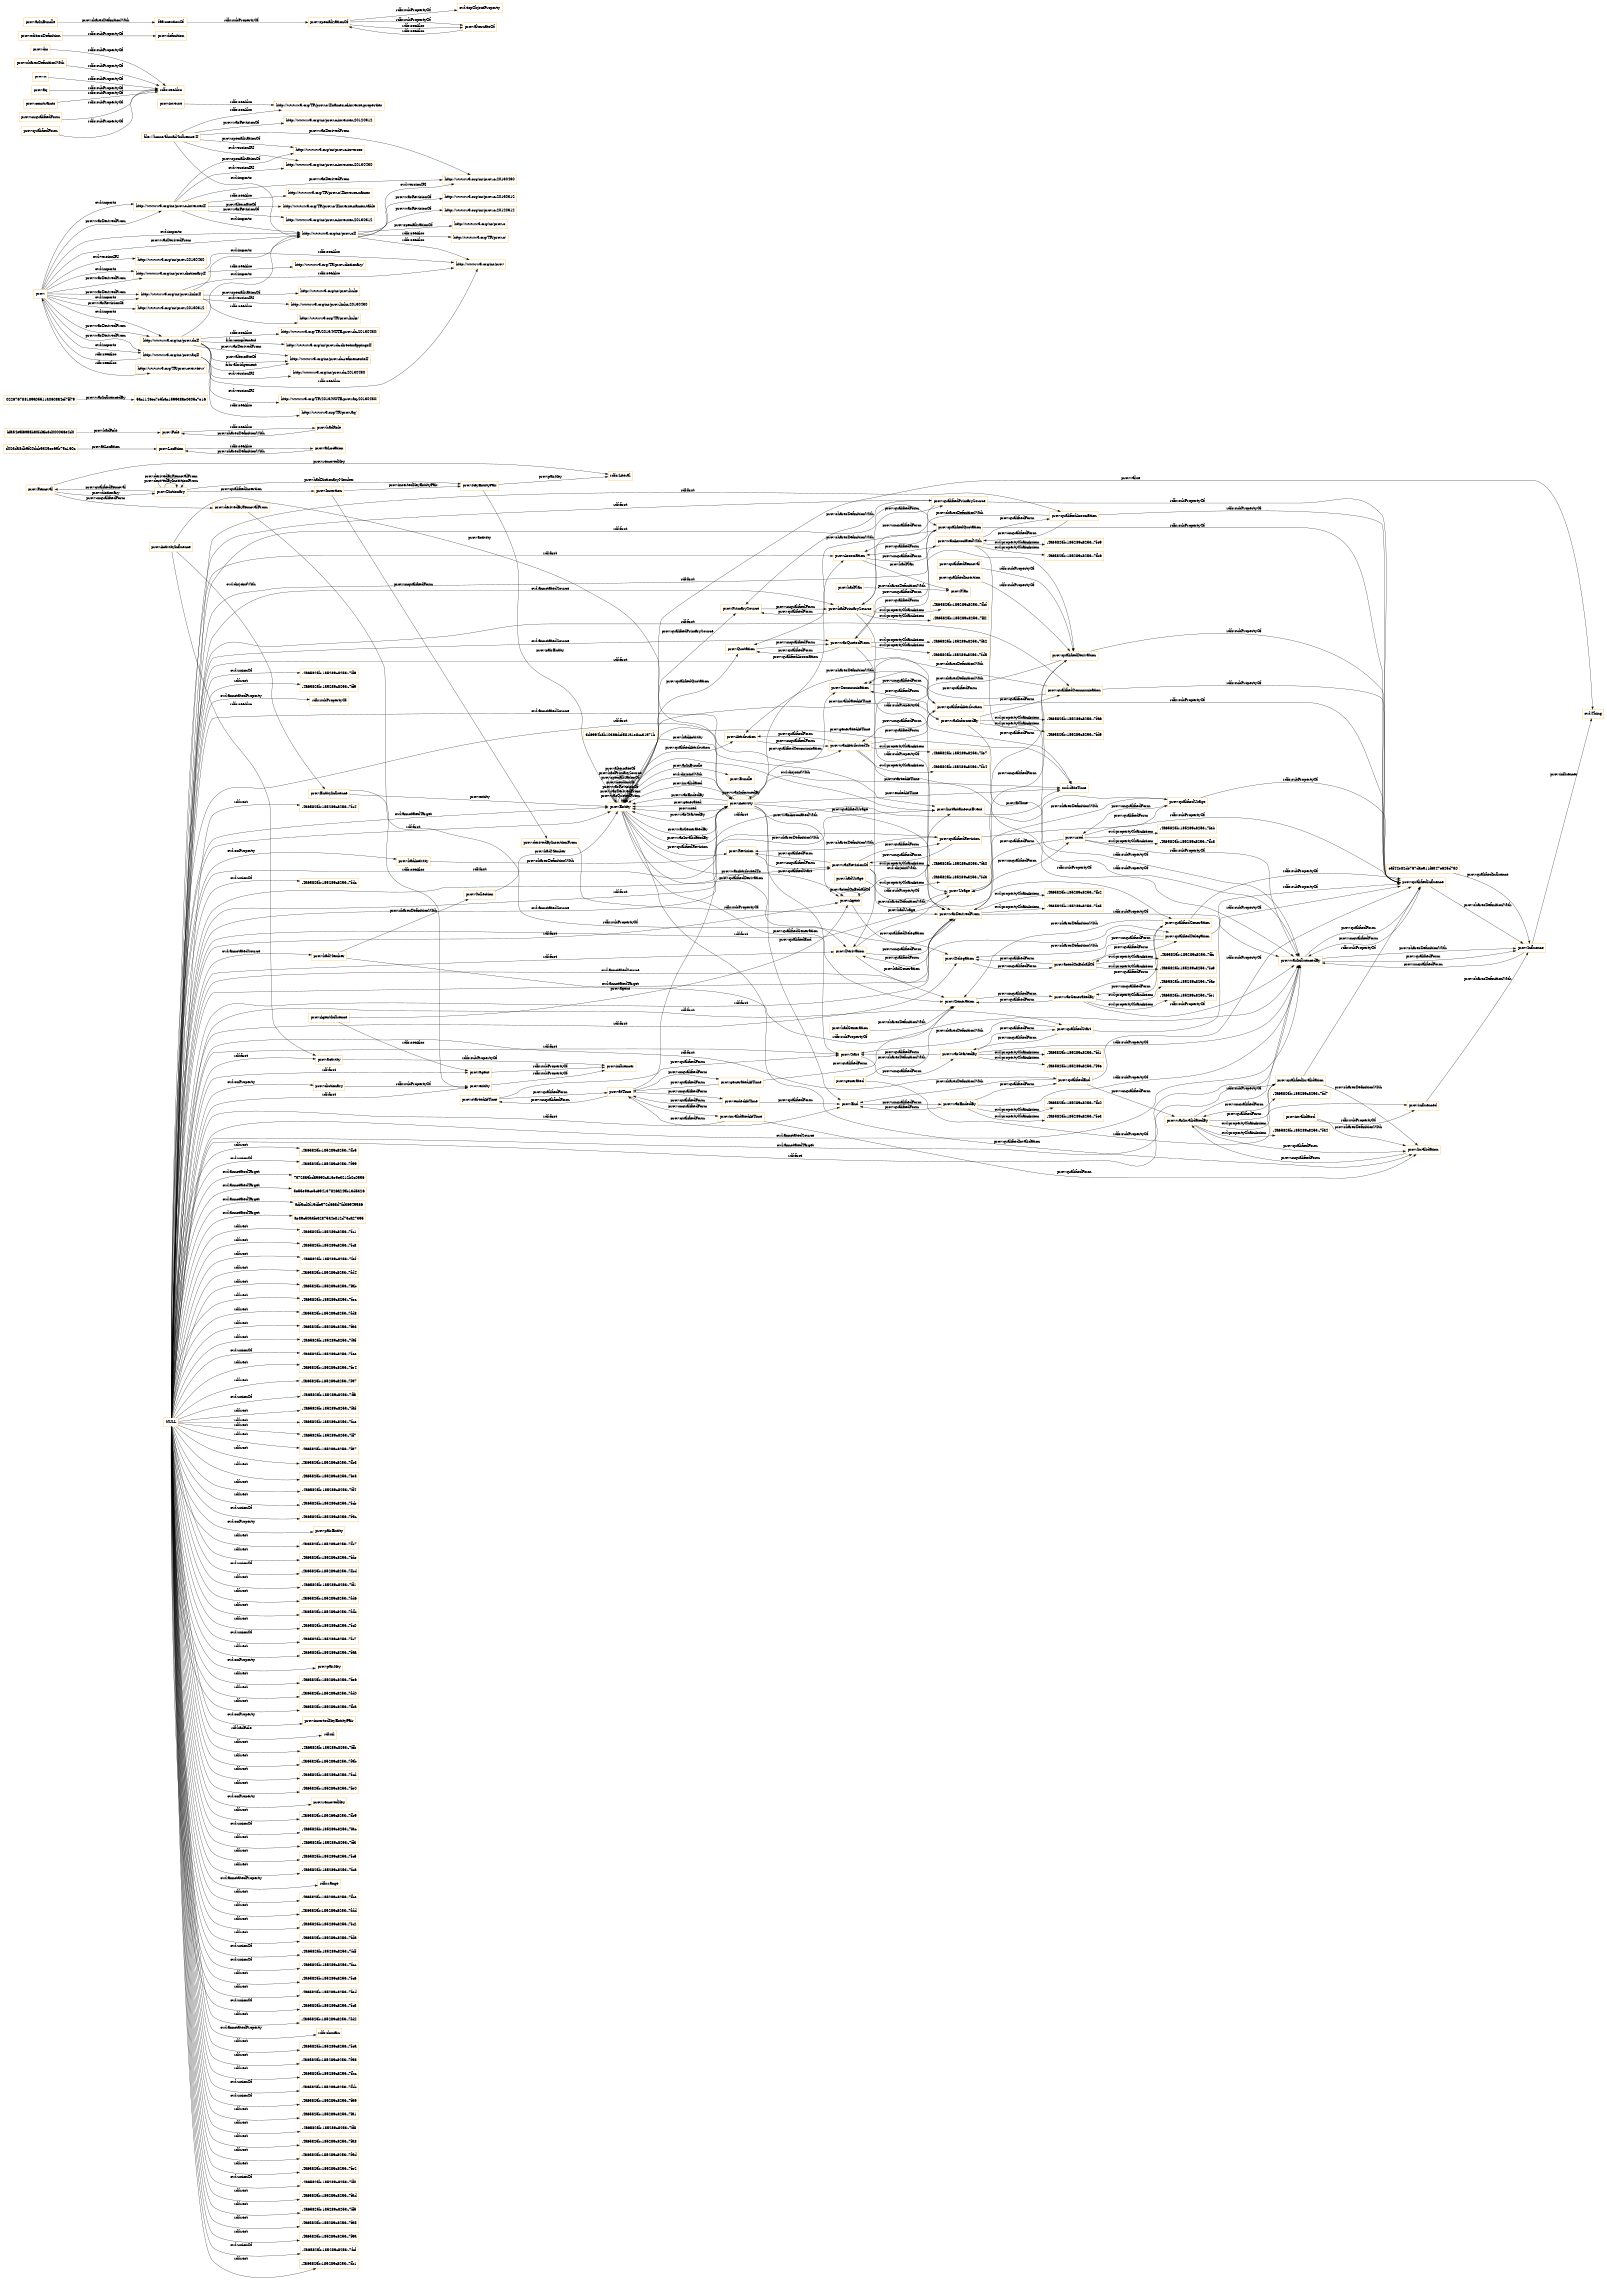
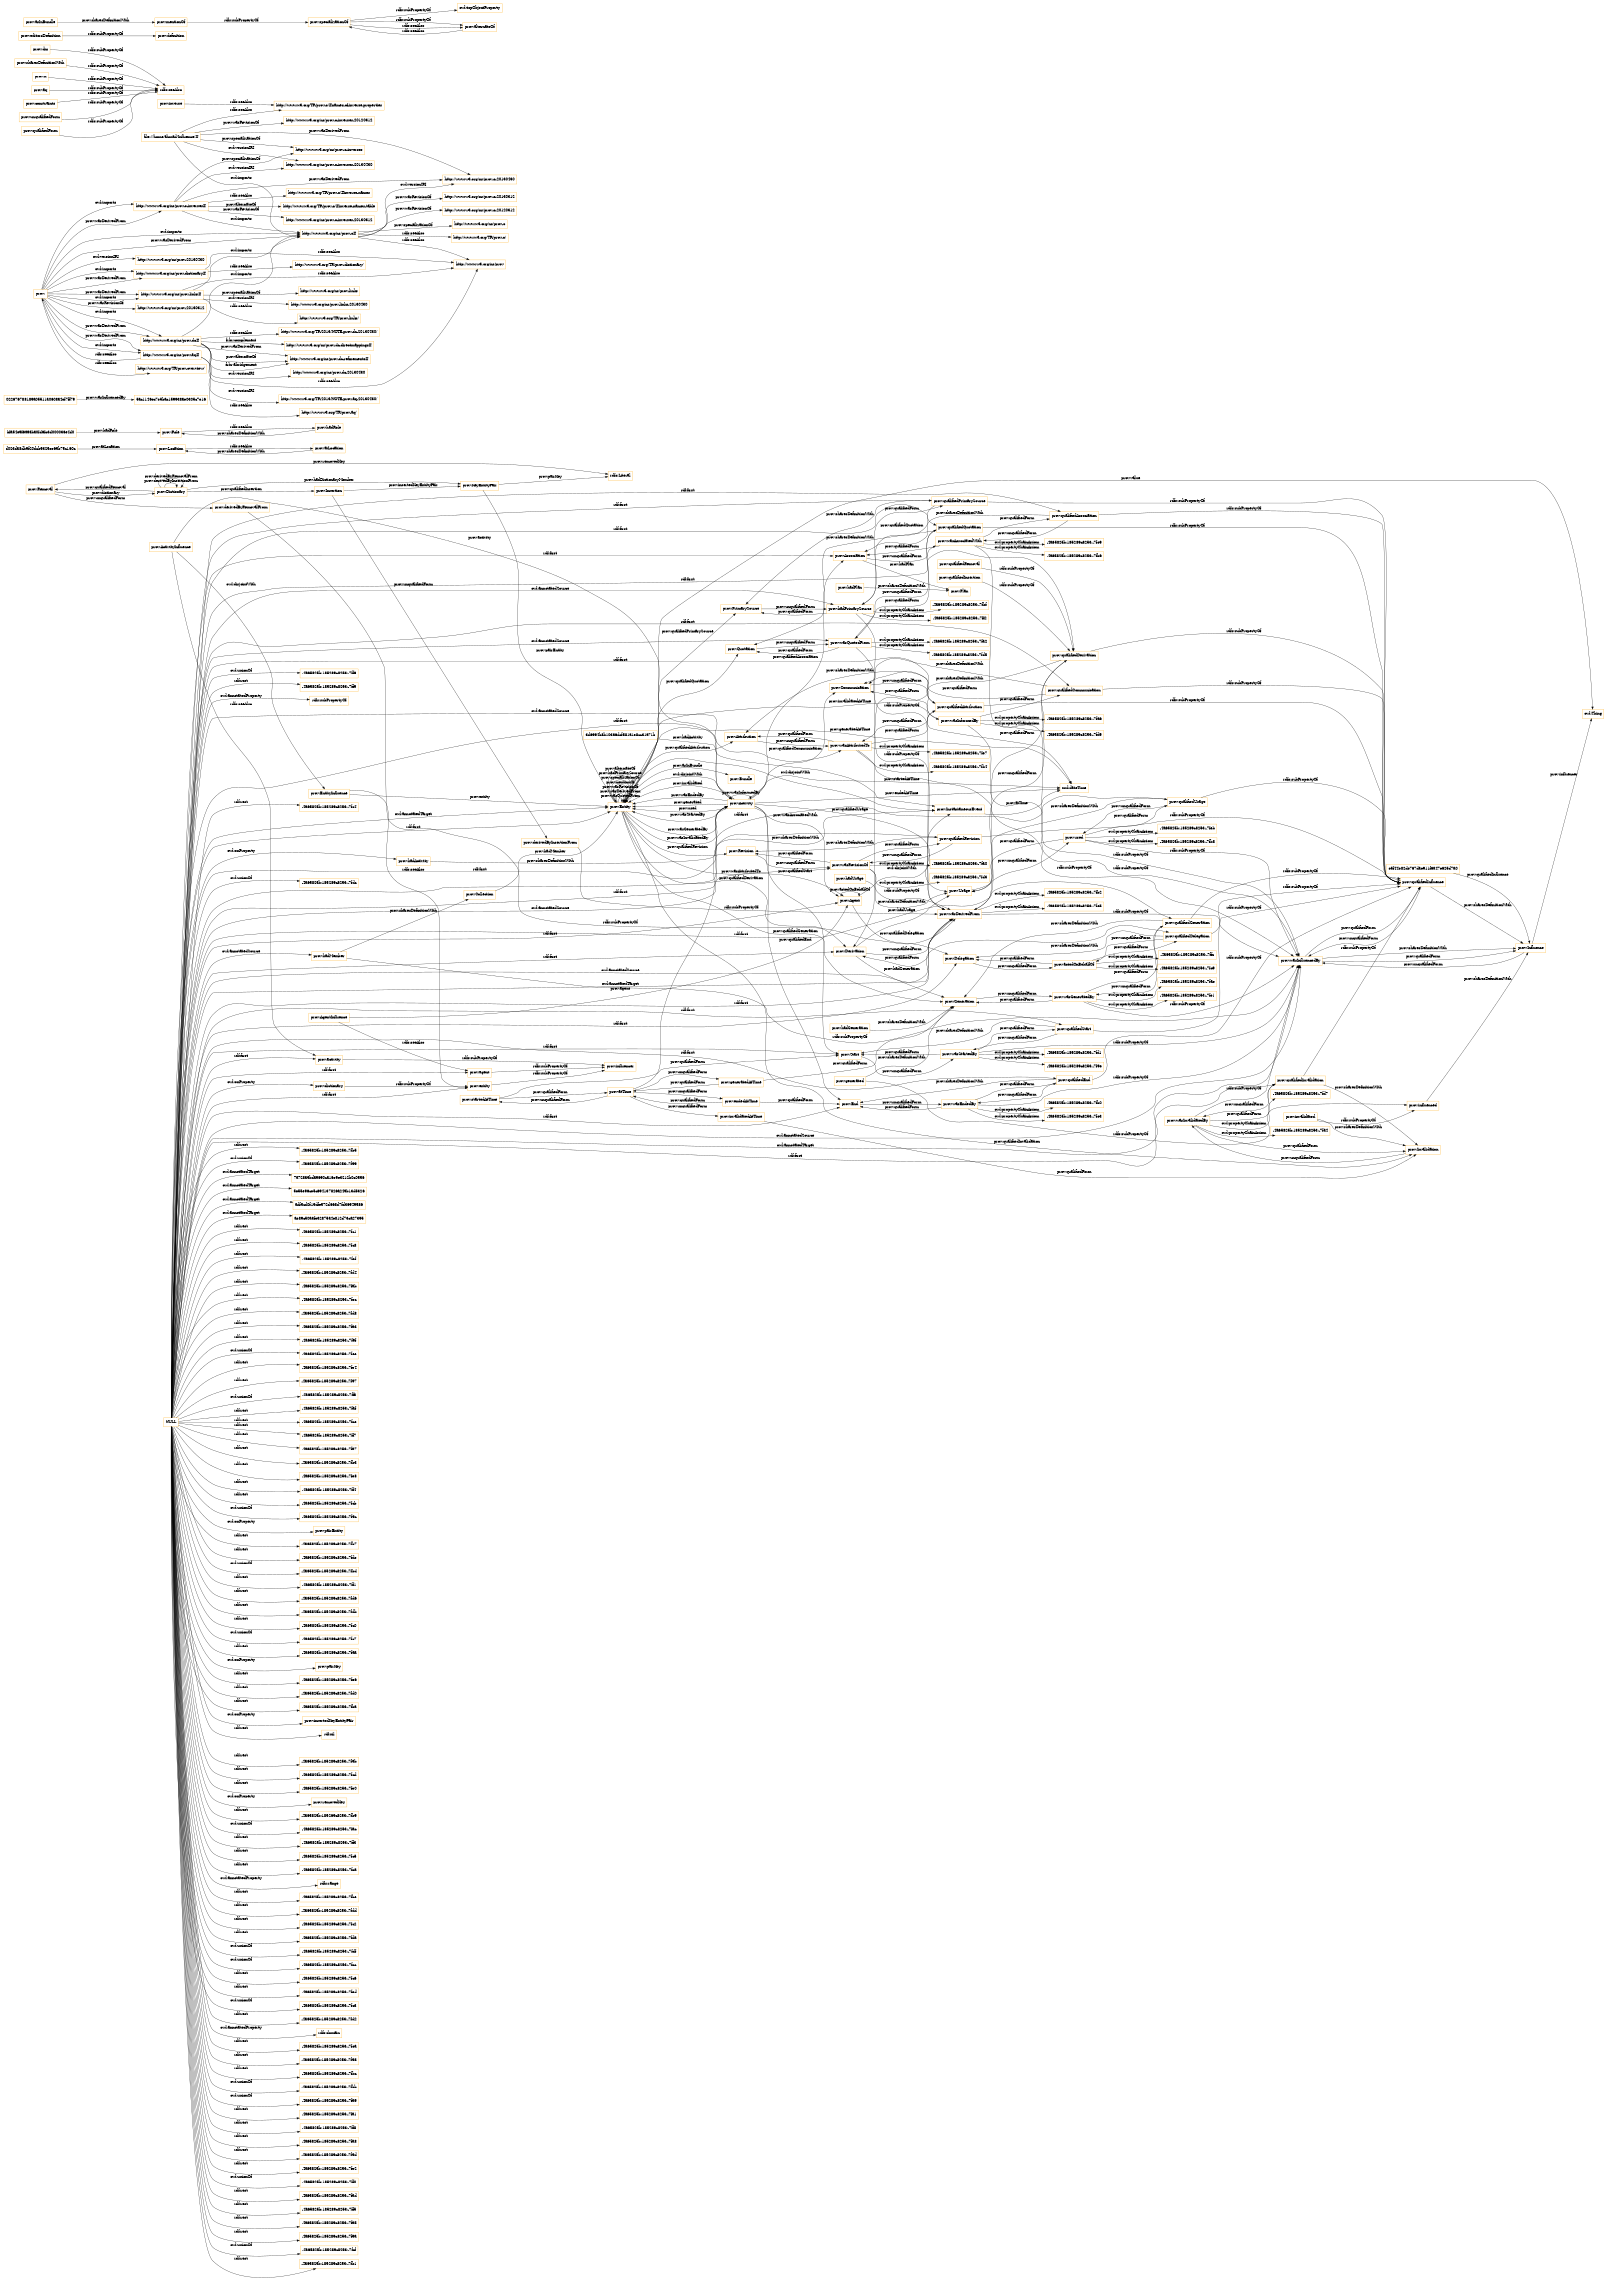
(171, 22) -> (171, 22)
(902, 526) -> (902, 526)
(1130, 1100) -> (1022, 1099)
(674, 1124) -> none
(241, 1728) -> (241, 1728)
(329, 1748) -> none
